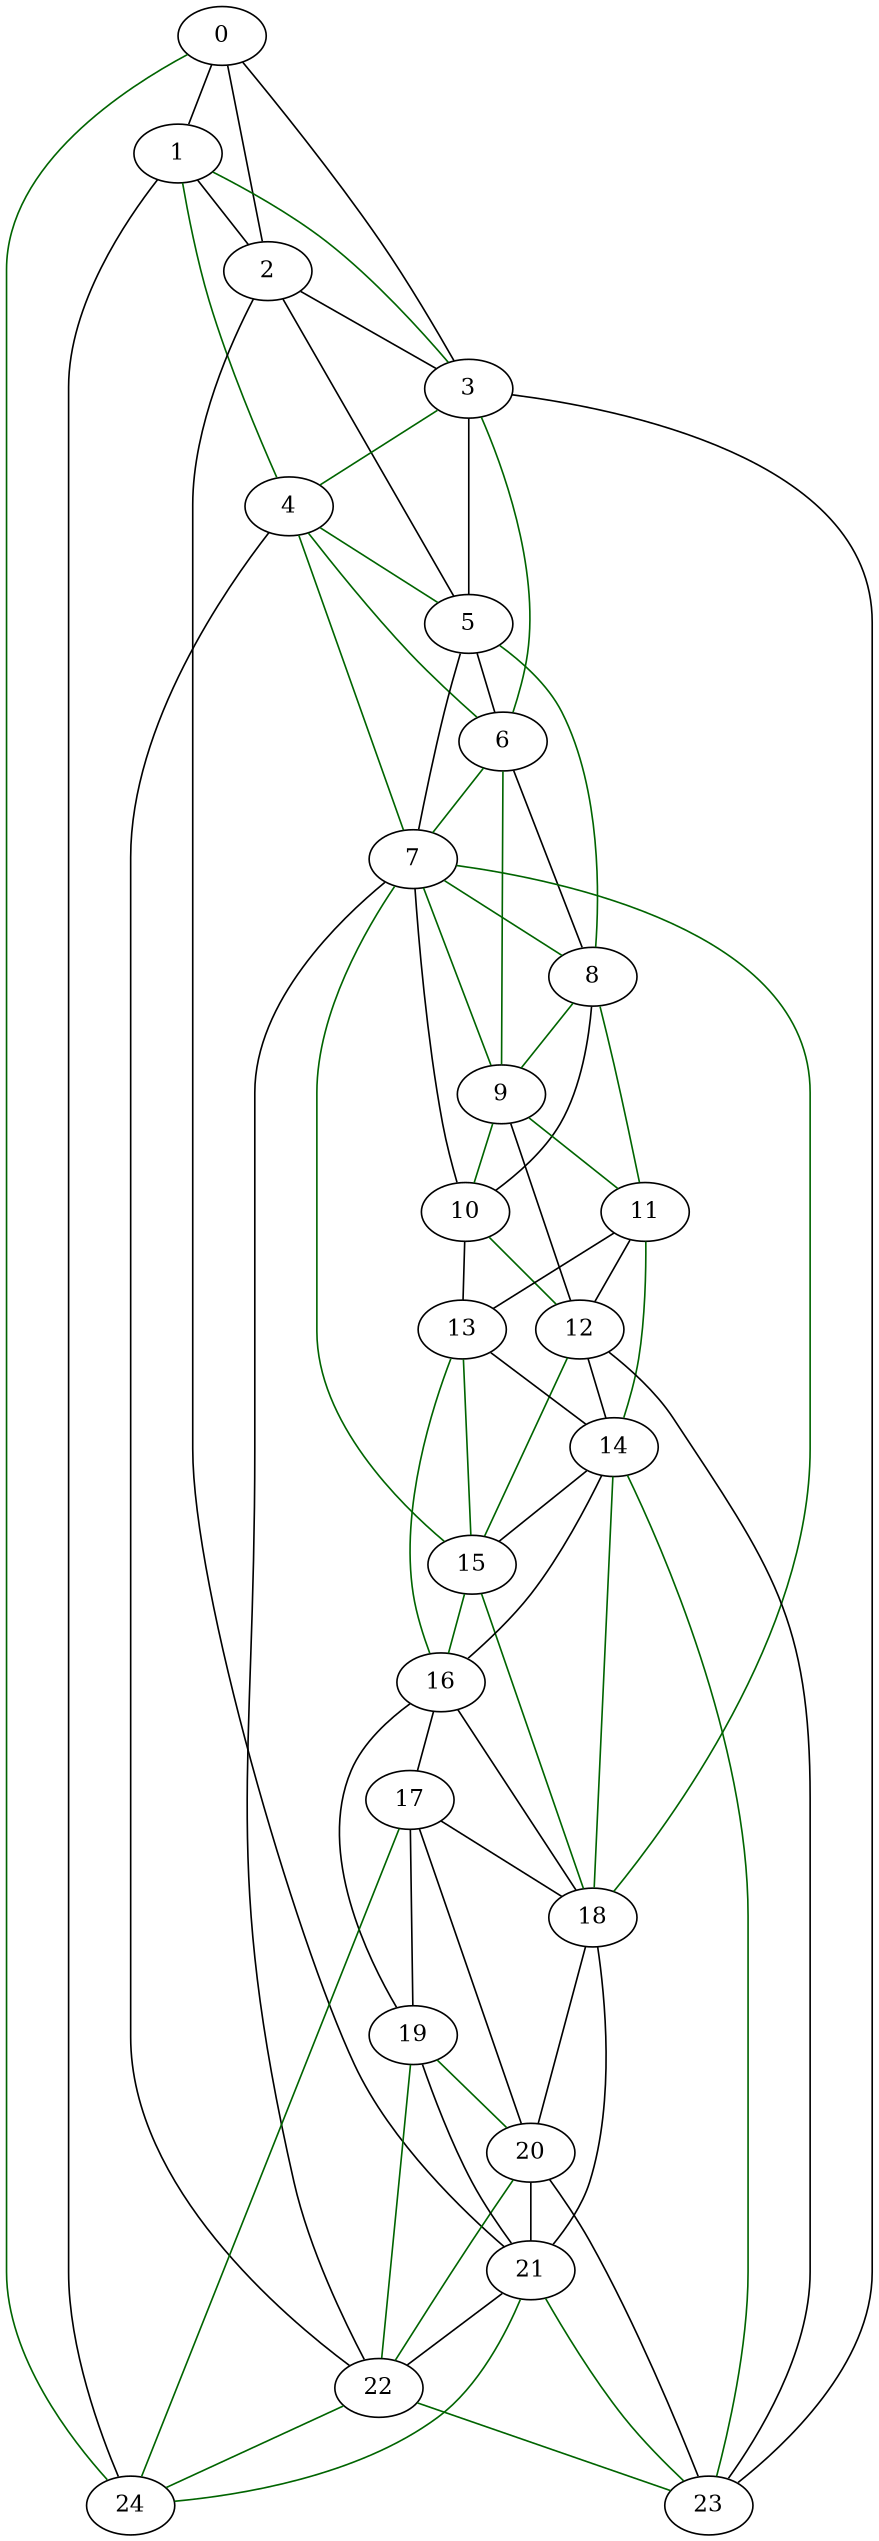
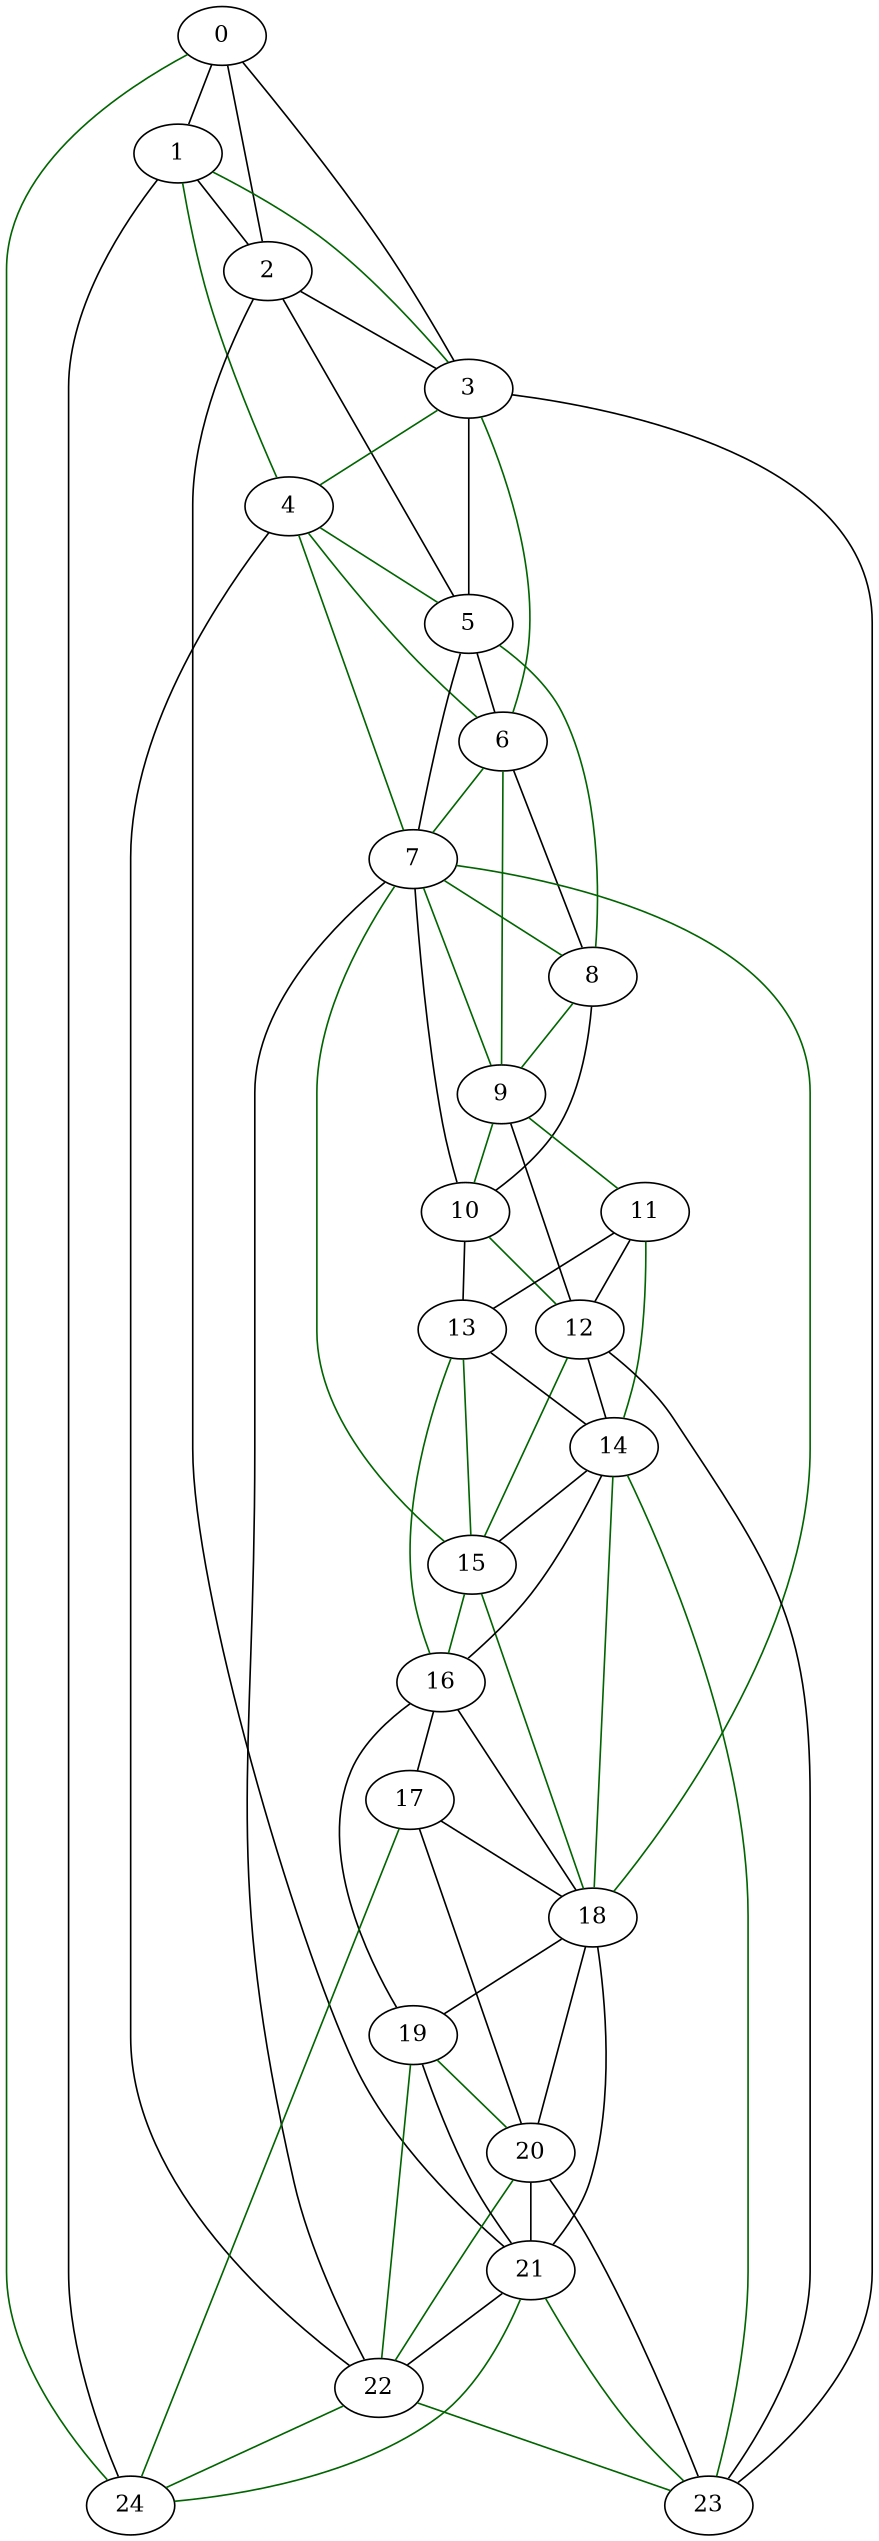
(621, 1094) -> none
(412, 1917) -> (503, 1976)
